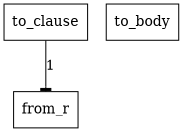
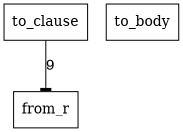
(51, 66) -> (51, 66)
